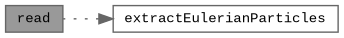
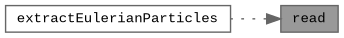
(81, 19) -> (249, 19)
